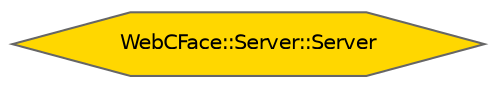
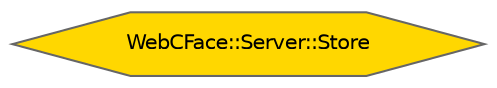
(248, 44) -> (248, 44)
